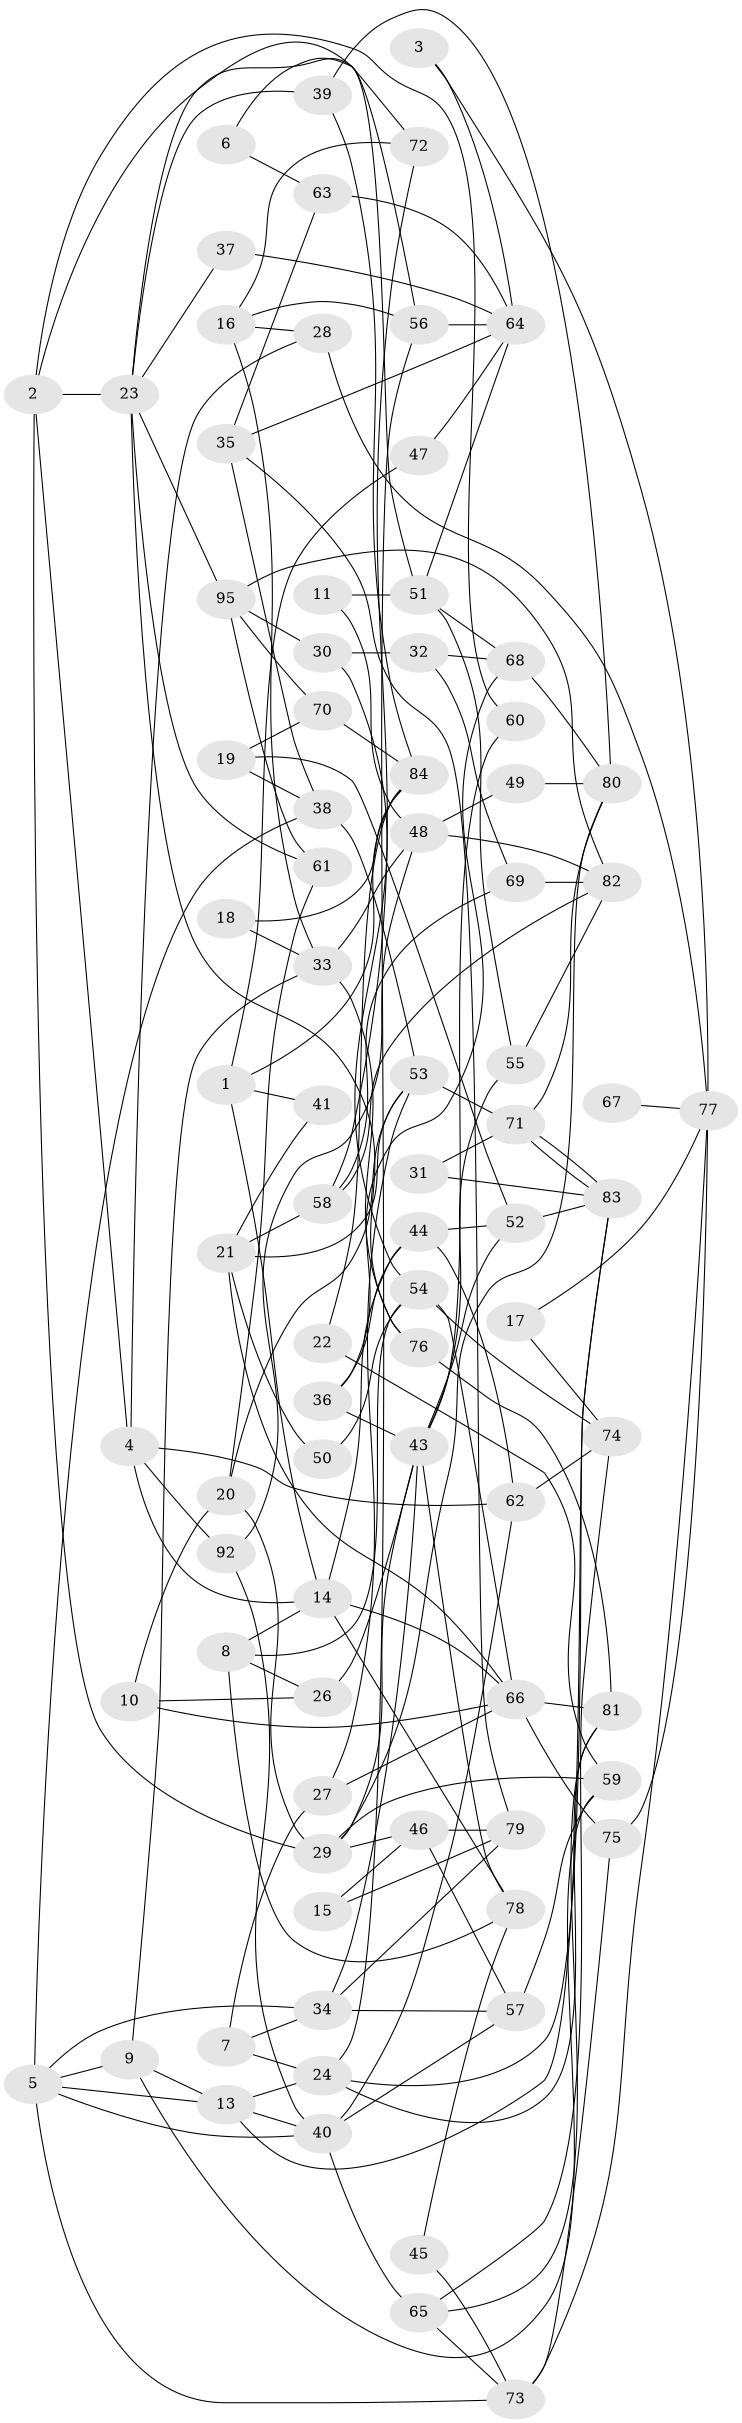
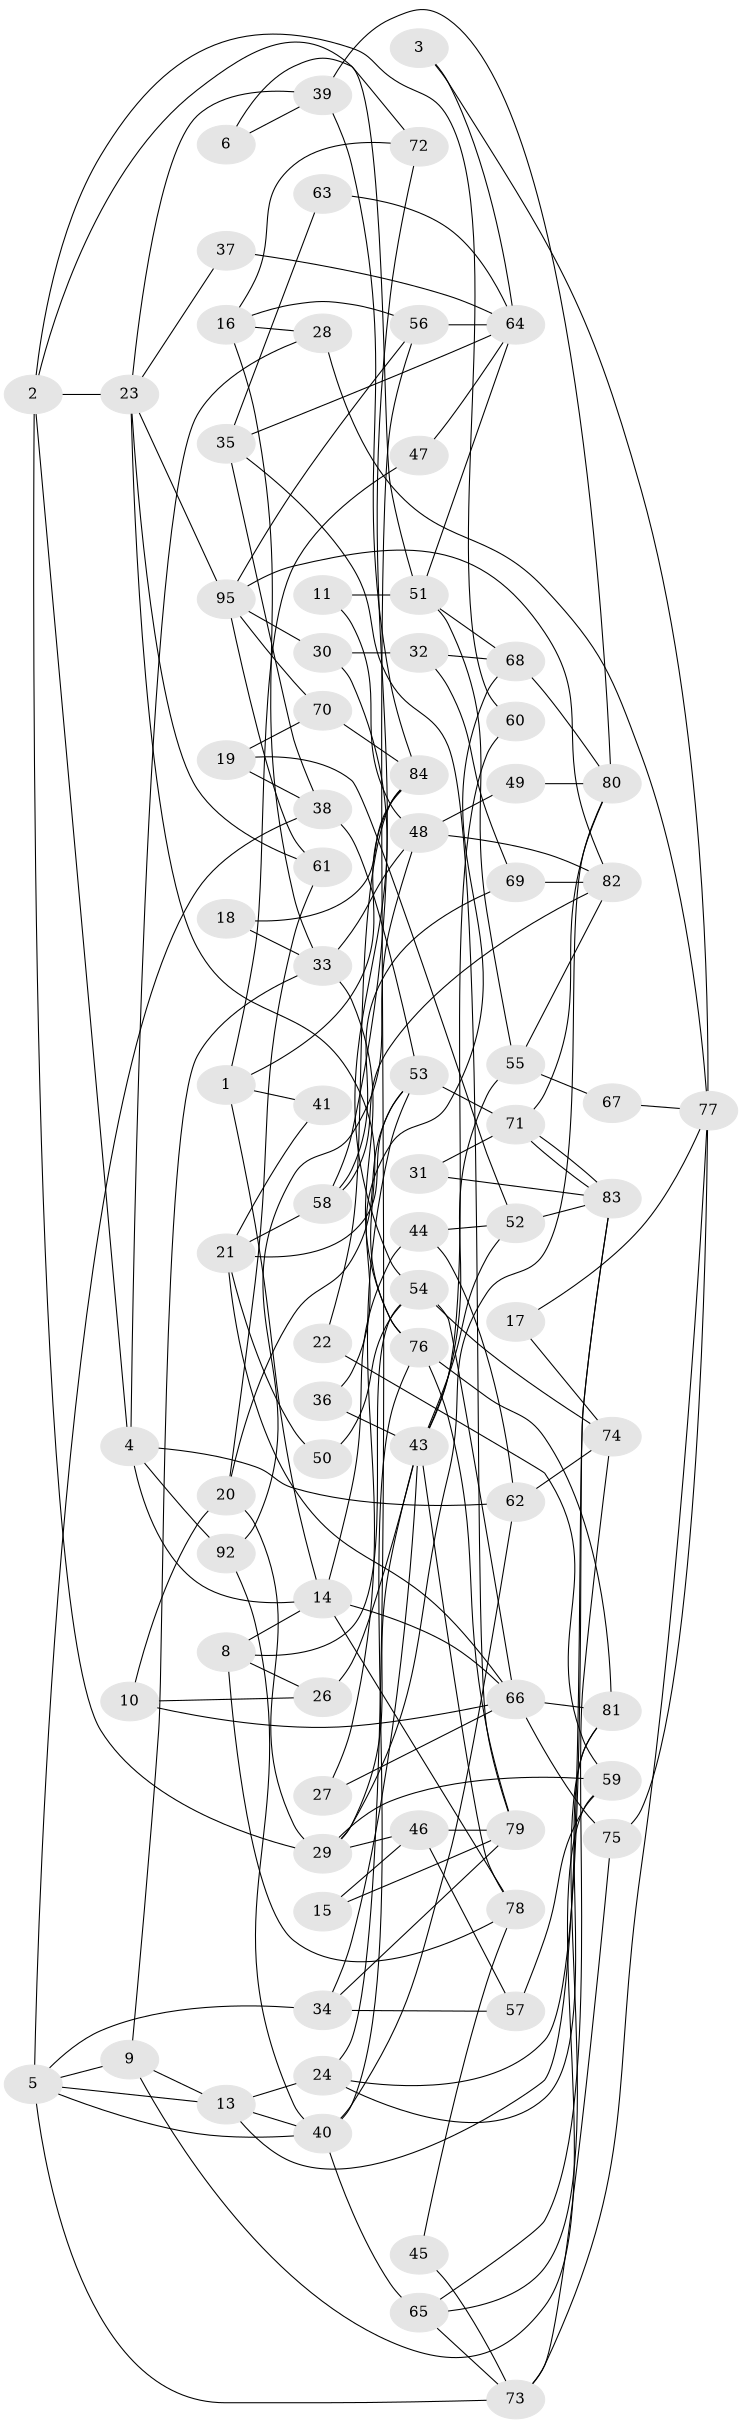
(249, 68) -> (316, 458)
(275, 169) -> (275, 120)
none -> (564, 1084)
(371, 1317) -> none
none -> (471, 1588)
(226, 2047) -> none
(419, 2073) -> (382, 1877)
